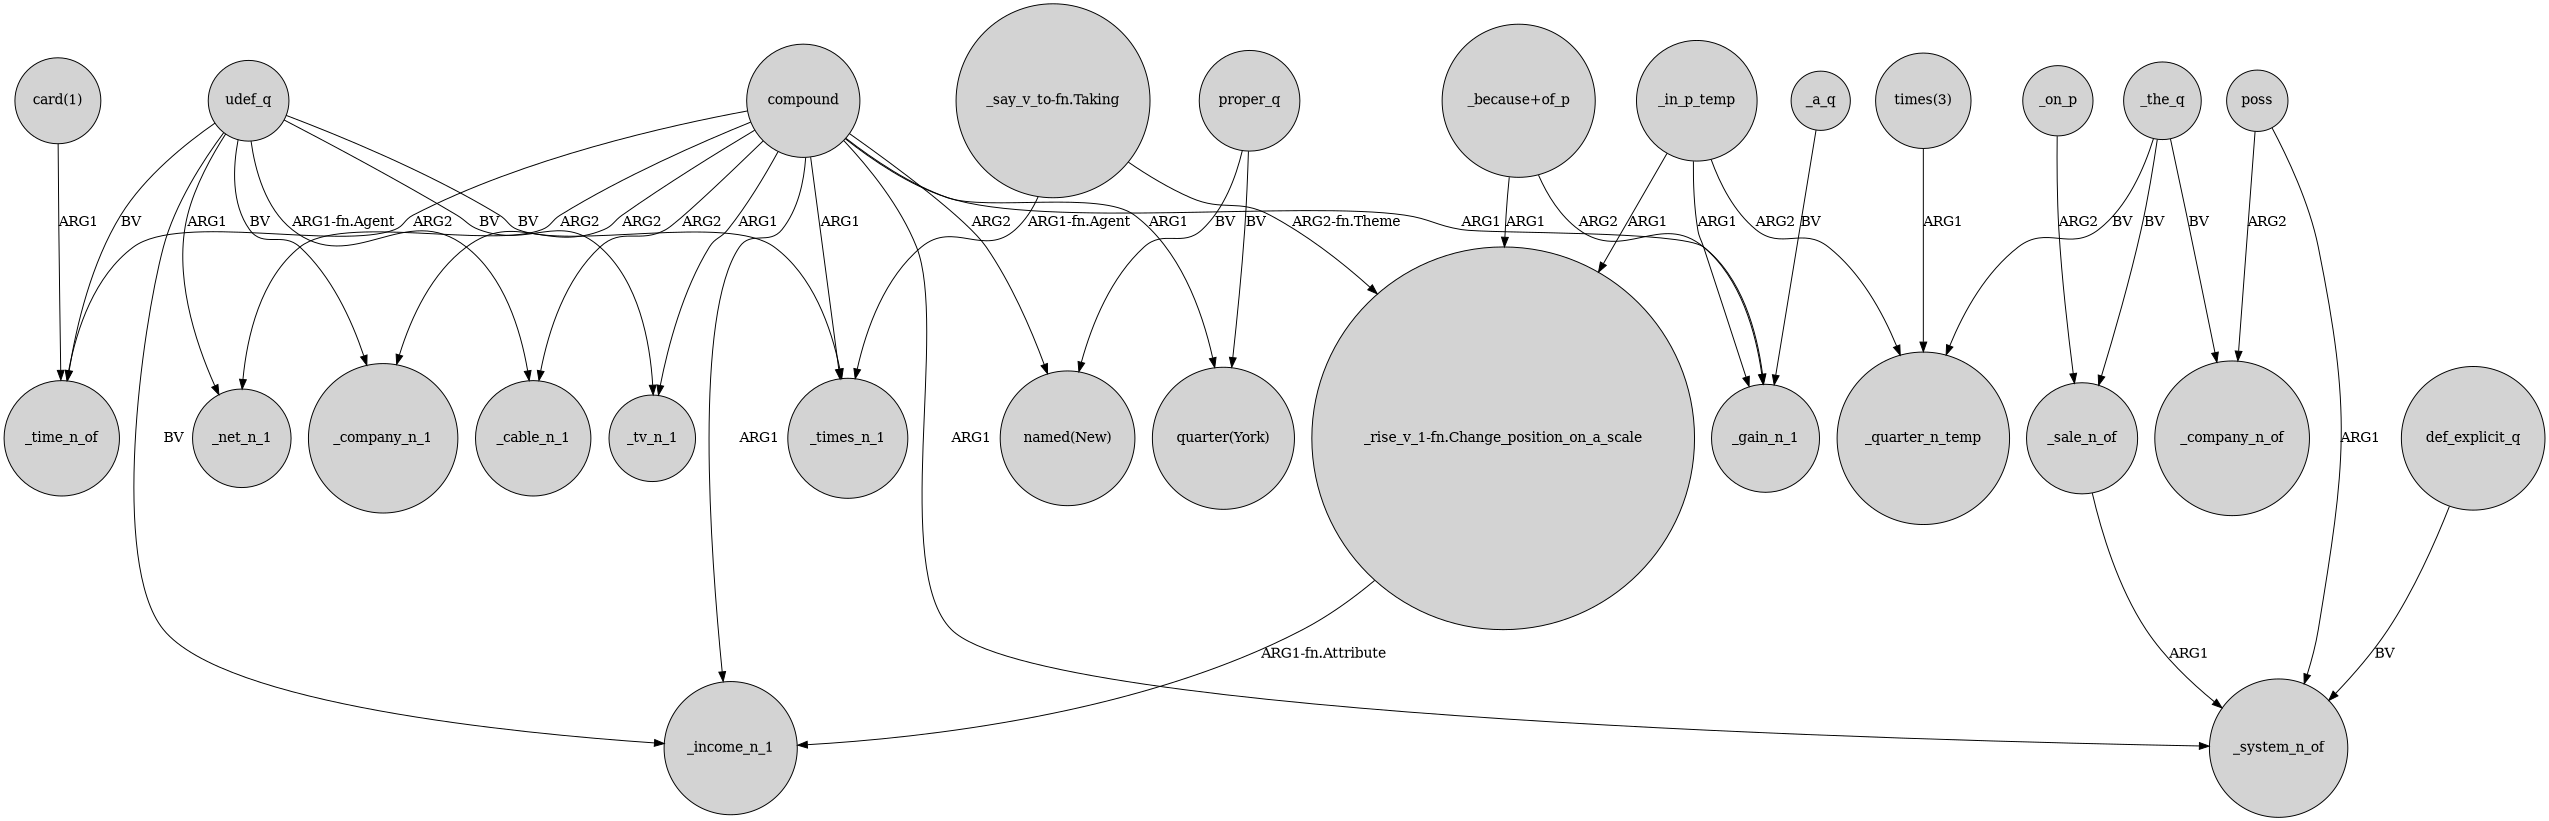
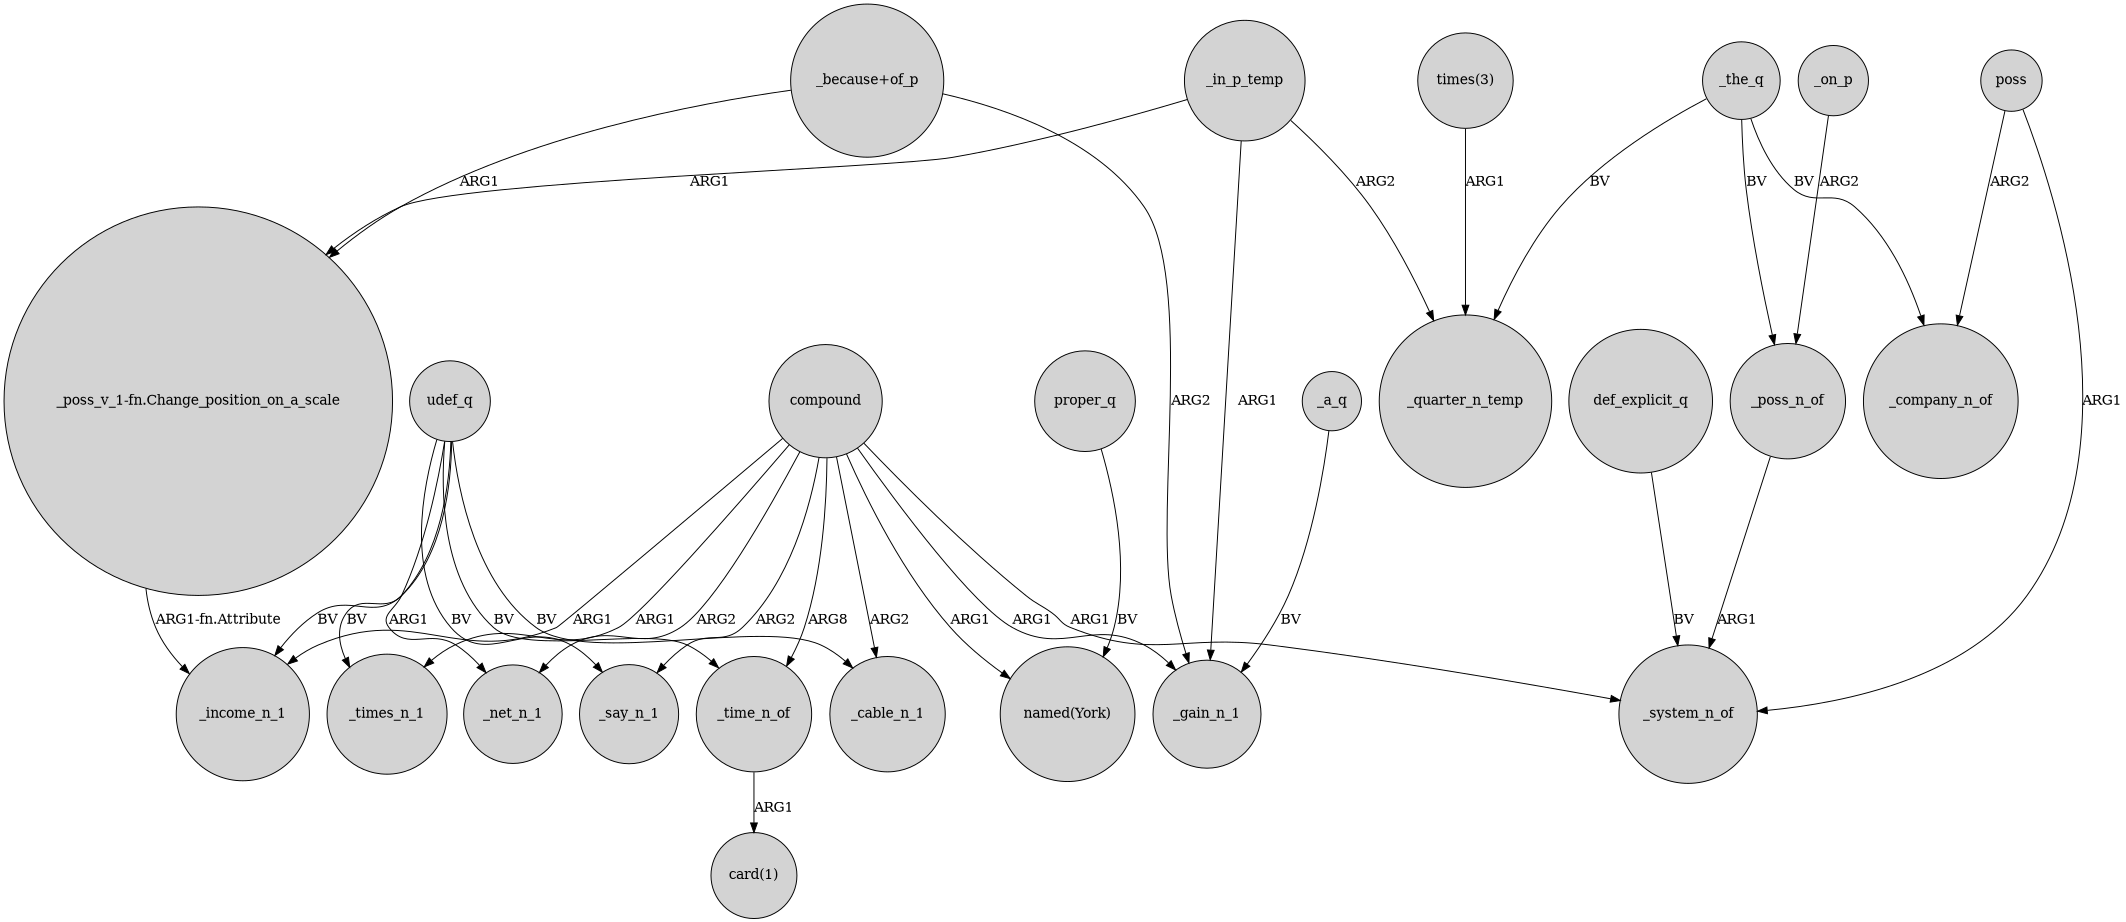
(1053, 101) -> none
(343, 222) -> (546, 620)
(433, 222) -> (828, 620)
(59, 257) -> (754, 798)
(383, 438) -> (629, 714)
(652, 438) -> none
(1068, 438) -> none
(1223, 438) -> (1068, 714)
(1503, 438) -> (198, 401)
(2082, 438) -> (1788, 401)
